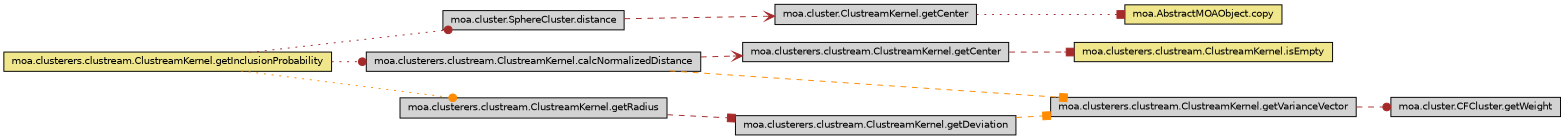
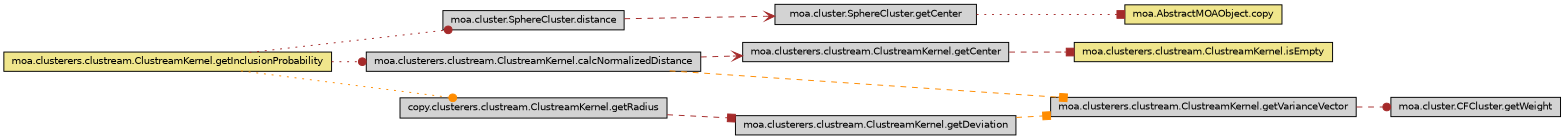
(876, 14) -> (876, 14)
(534, 108) -> (534, 108)
